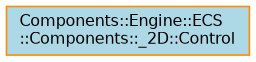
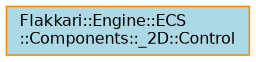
(128, 31) -> (128, 31)
